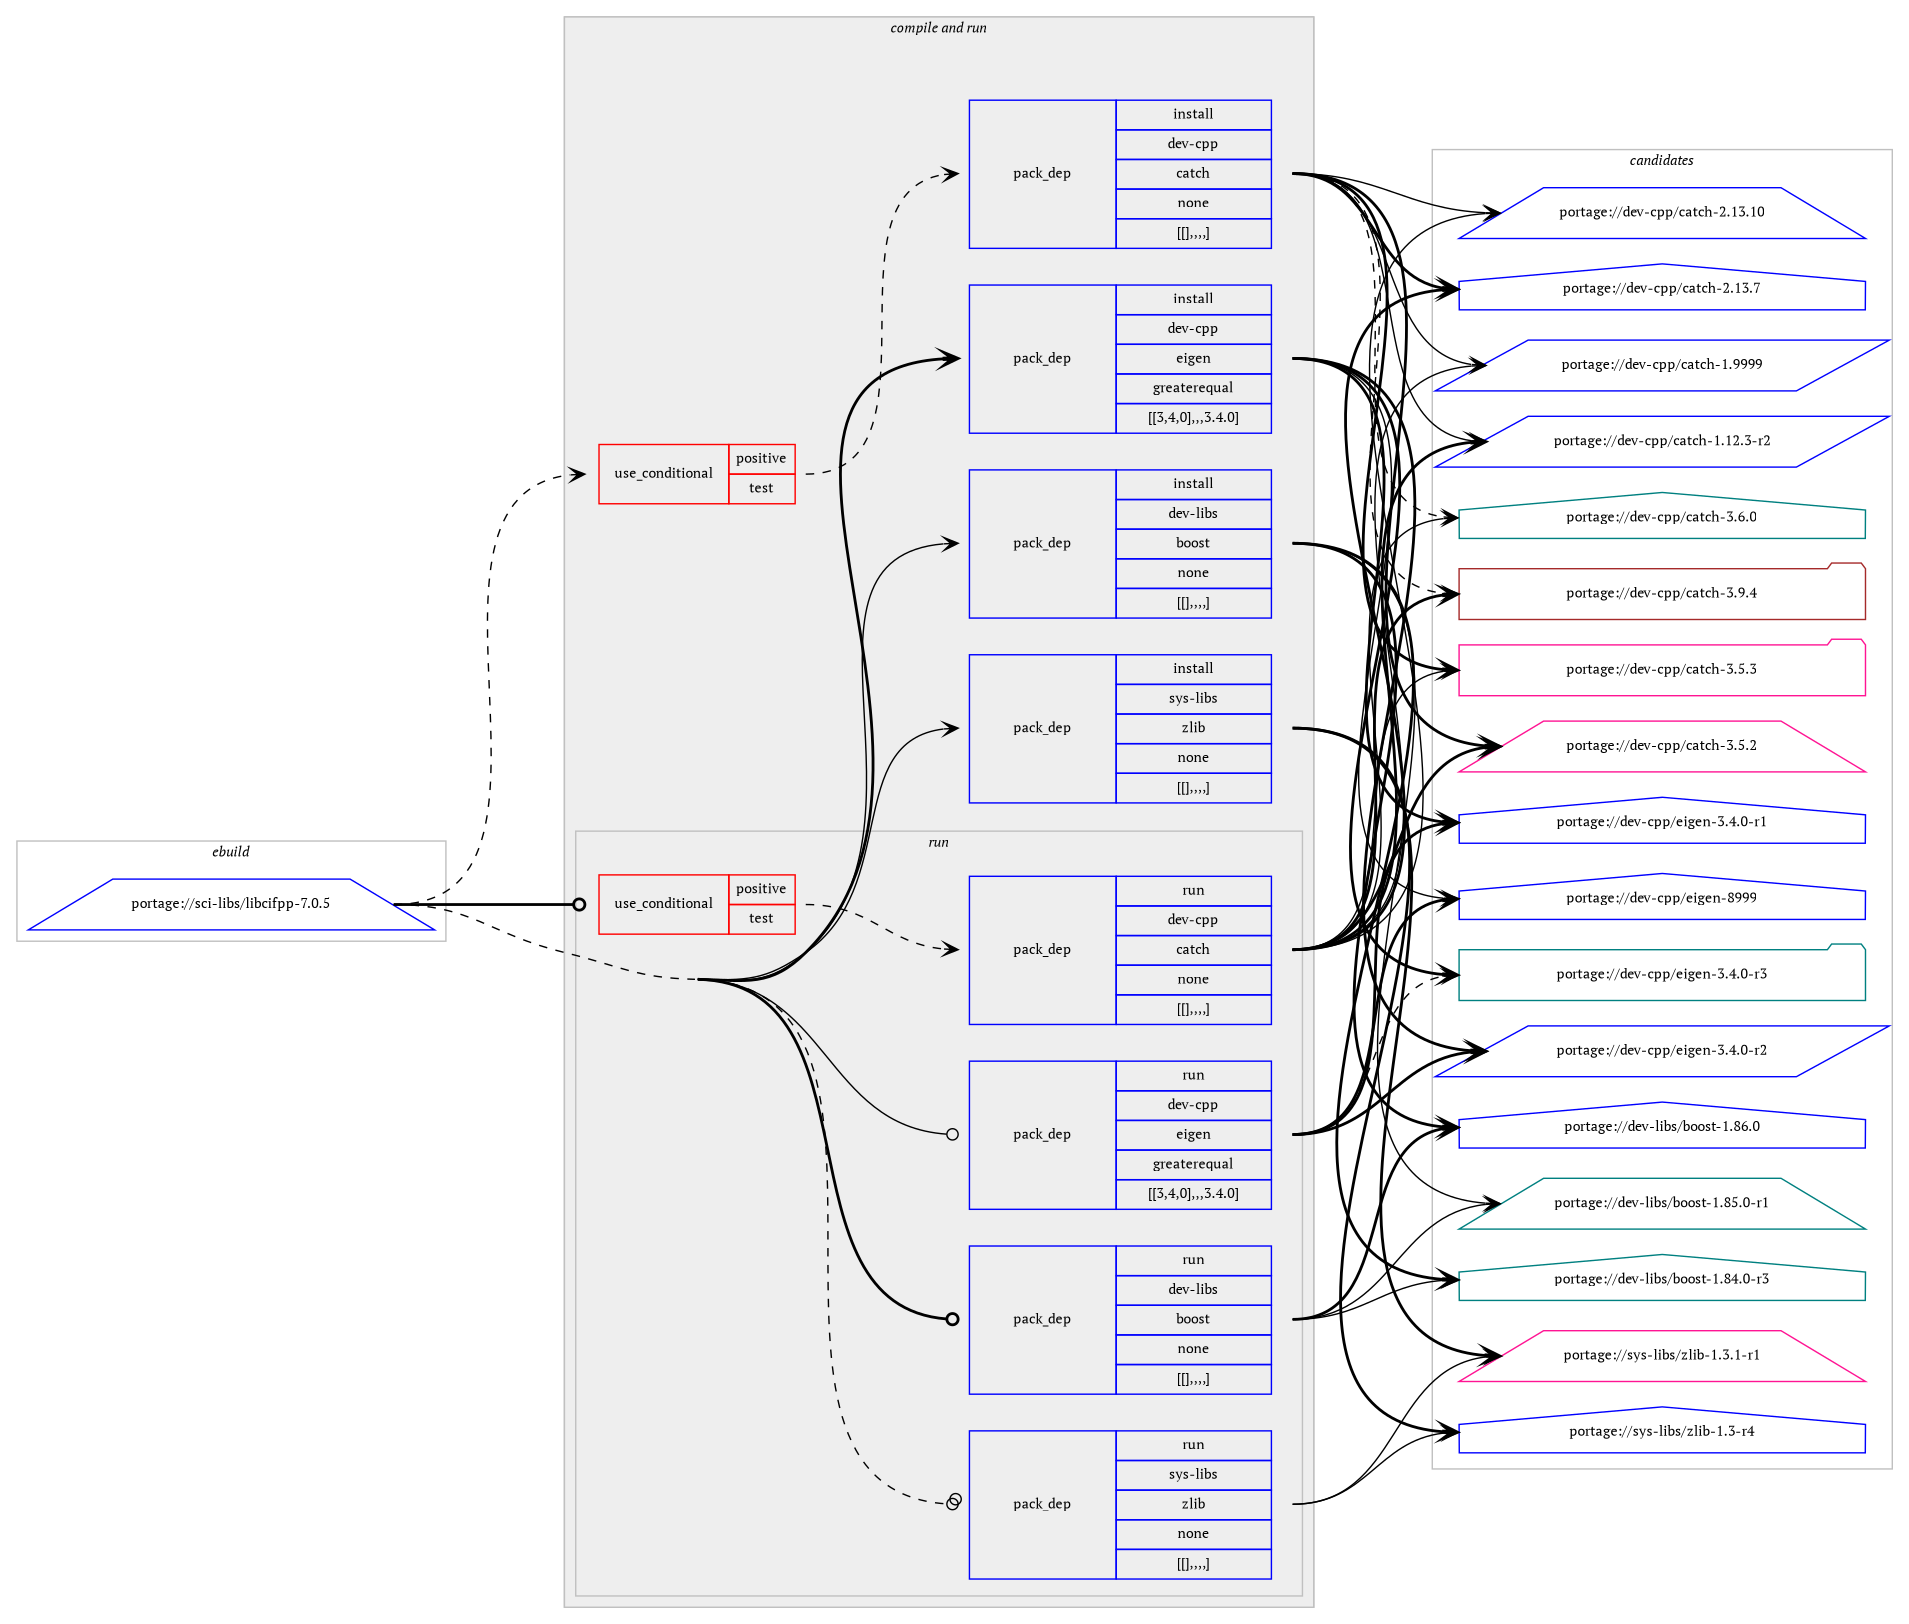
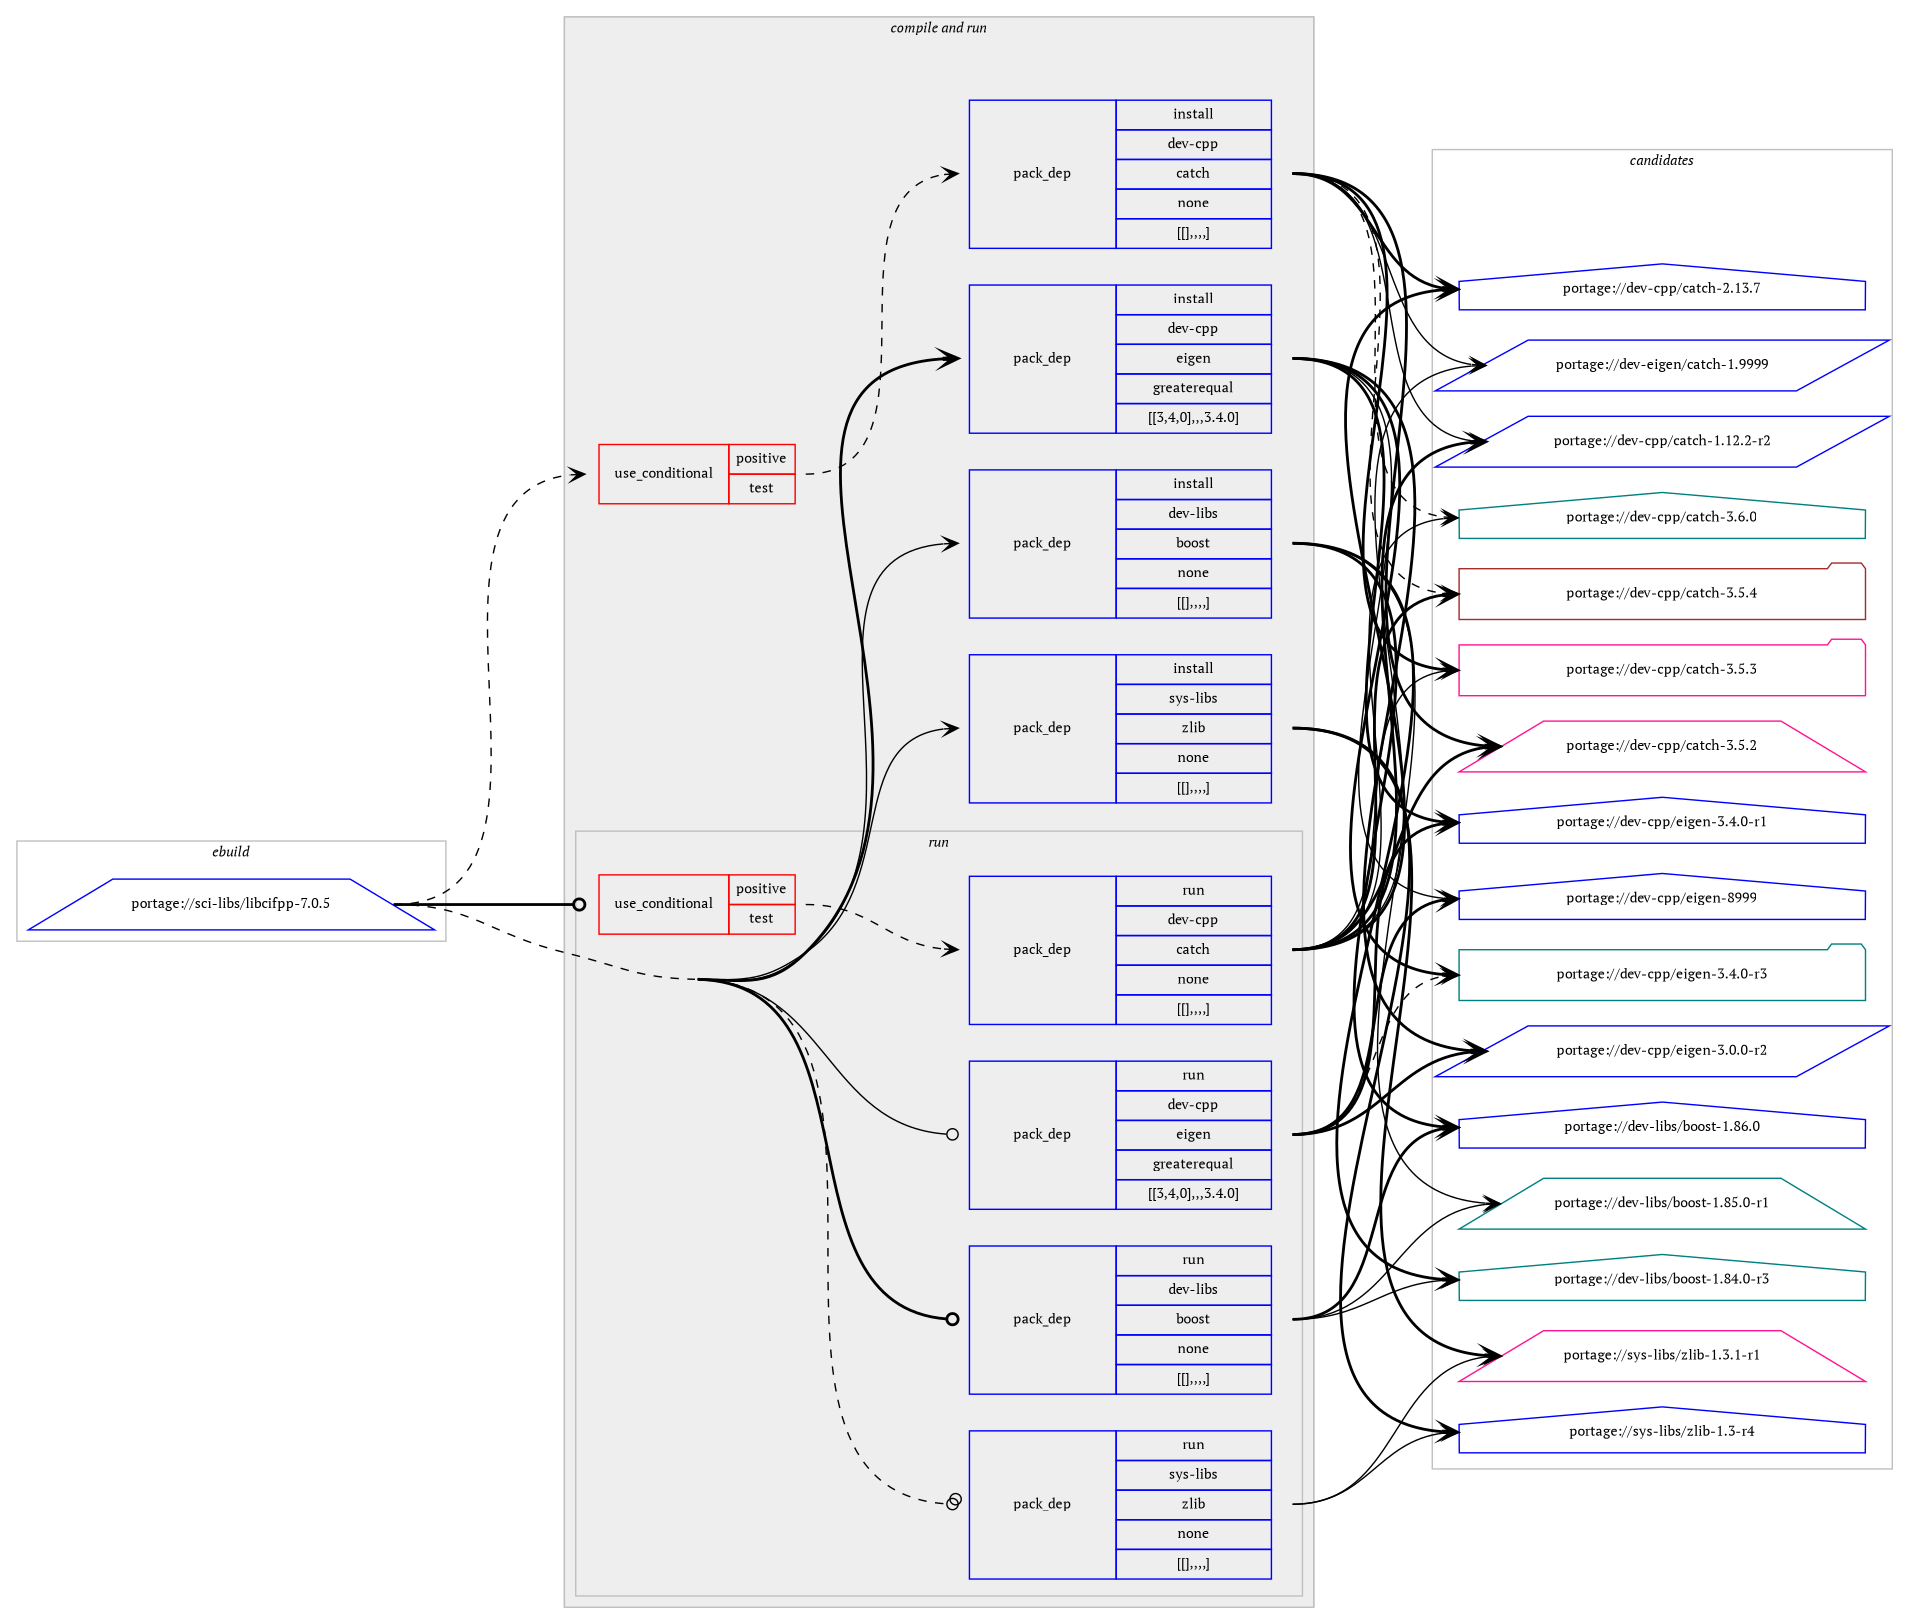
(1662, 213) -> none
(1662, 365) -> (1662, 365)
(1662, 442) -> (1662, 442)
(1662, 594) -> (1662, 594)
(1662, 1051) -> (1662, 1051)
